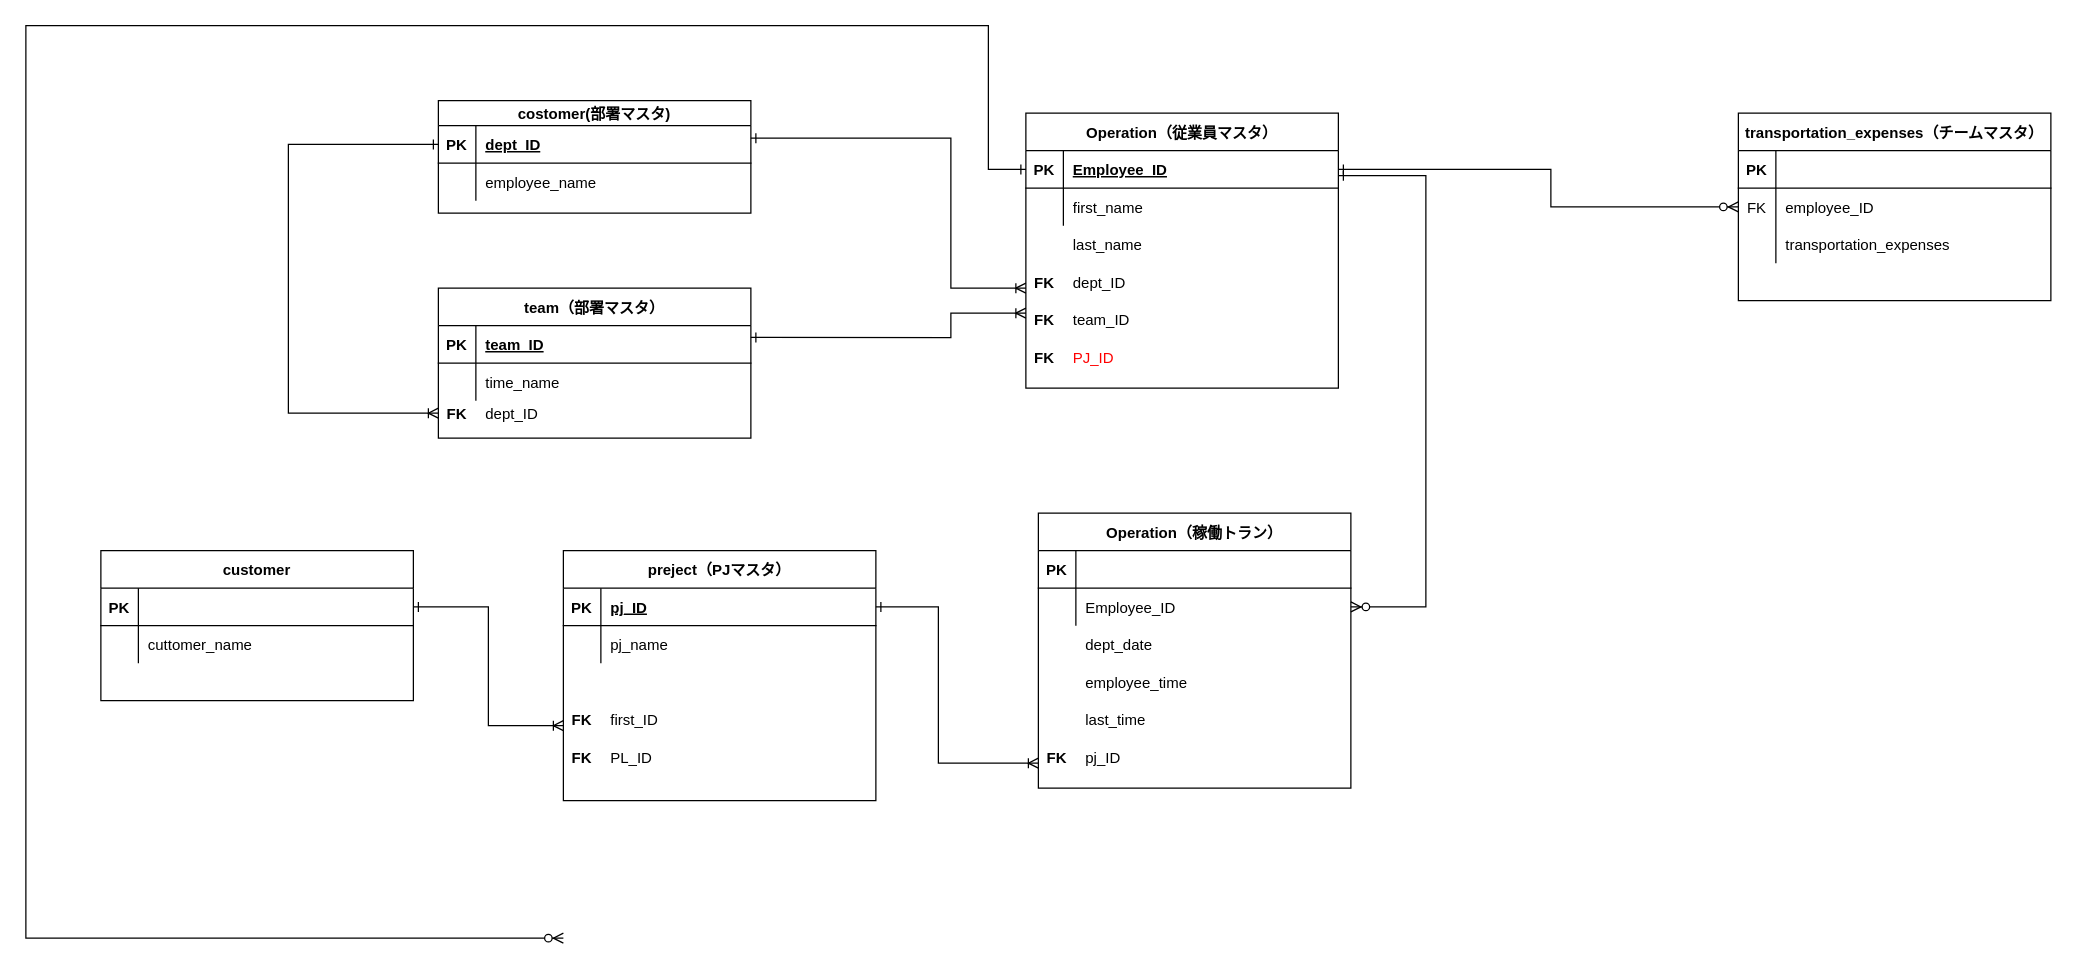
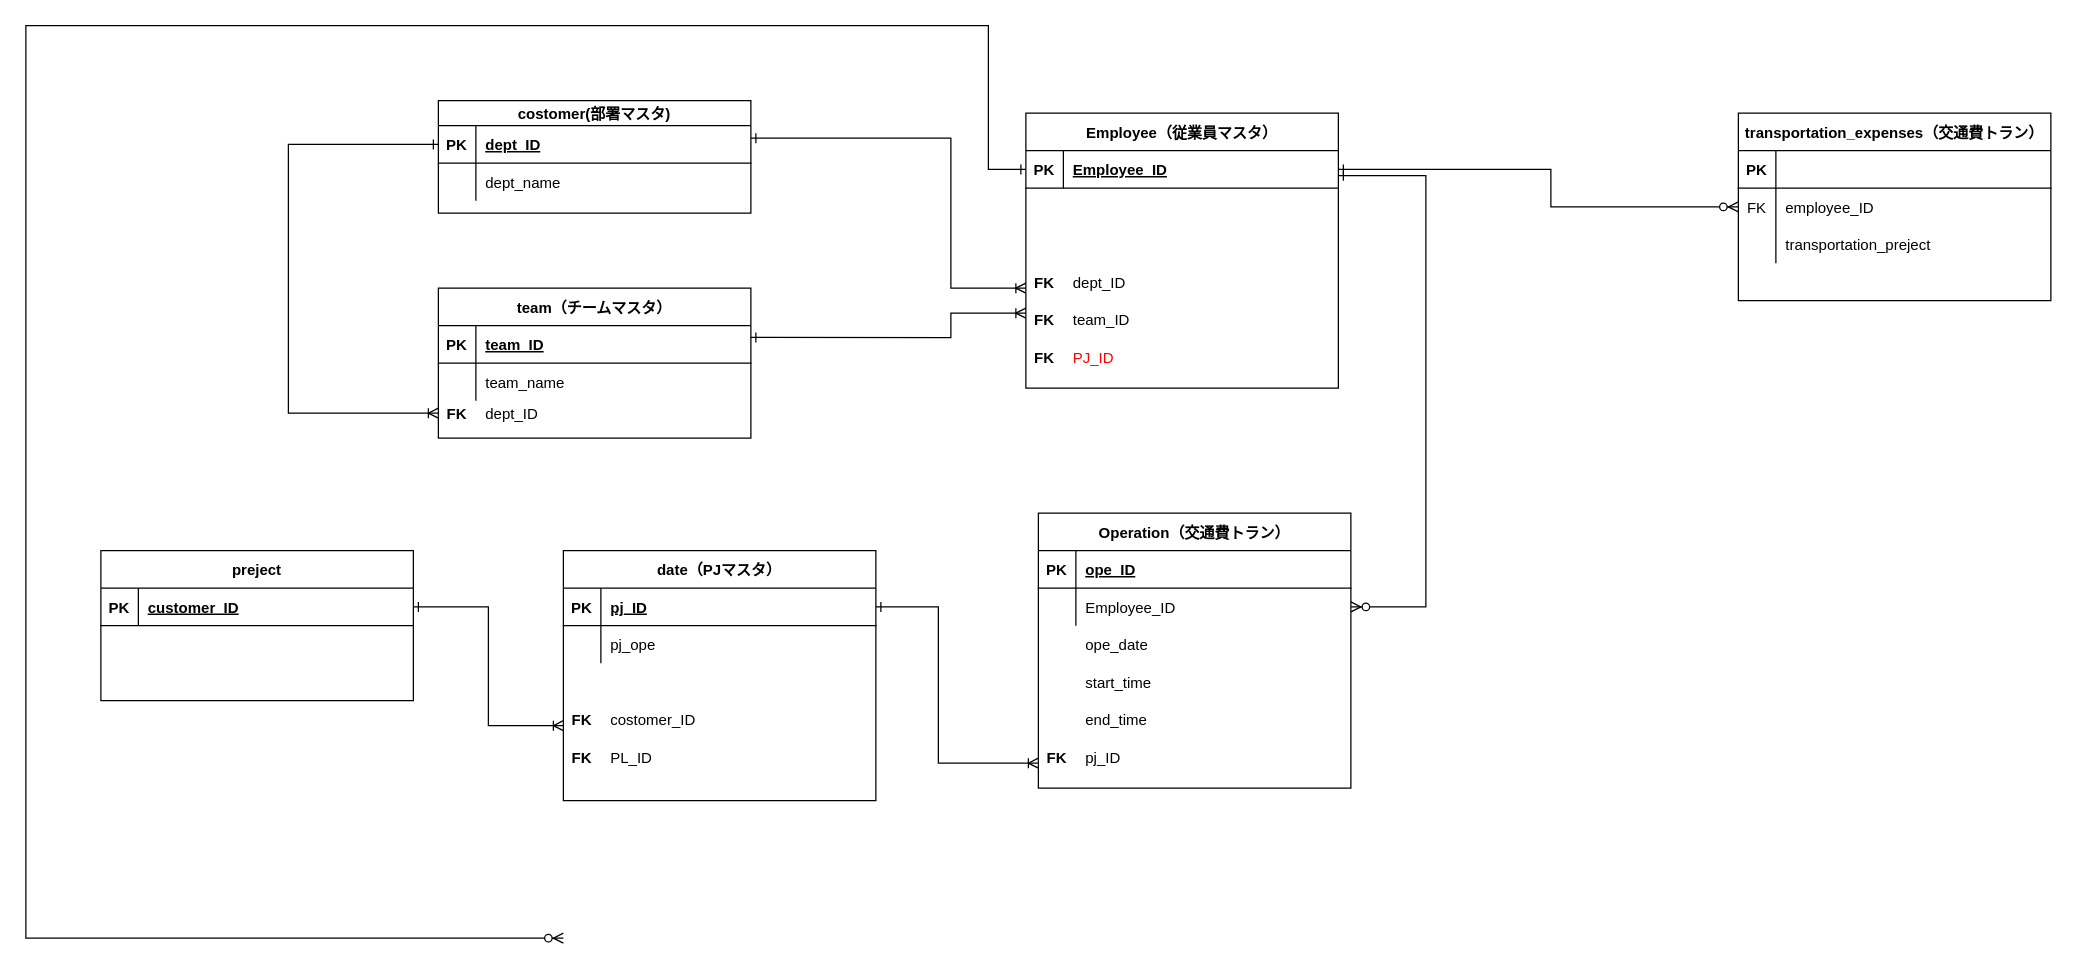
(1181, 133) -> (1181, 133)
(1894, 133) -> (1894, 133)
(538, 183) -> (523, 183)
(1201, 207) -> none
(1201, 244) -> none
(1880, 245) -> (1875, 245)
(594, 308) -> (594, 308)
(521, 383) -> (523, 383)
(1194, 533) -> (1194, 533)
none -> (1213, 569)
(256, 570) -> (256, 570)
(719, 570) -> (719, 570)
none -> (276, 607)
(276, 644) -> none
(639, 645) -> (635, 645)
(1123, 645) -> (1119, 645)
(1136, 683) -> (1125, 683)
(642, 720) -> (656, 720)
(1119, 720) -> (1117, 720)
